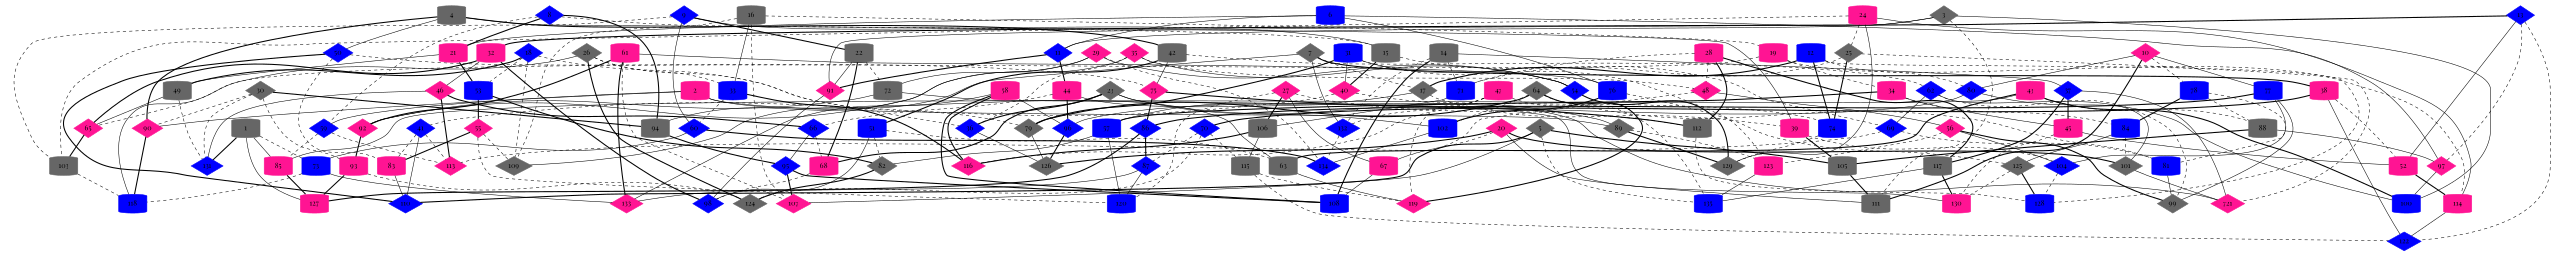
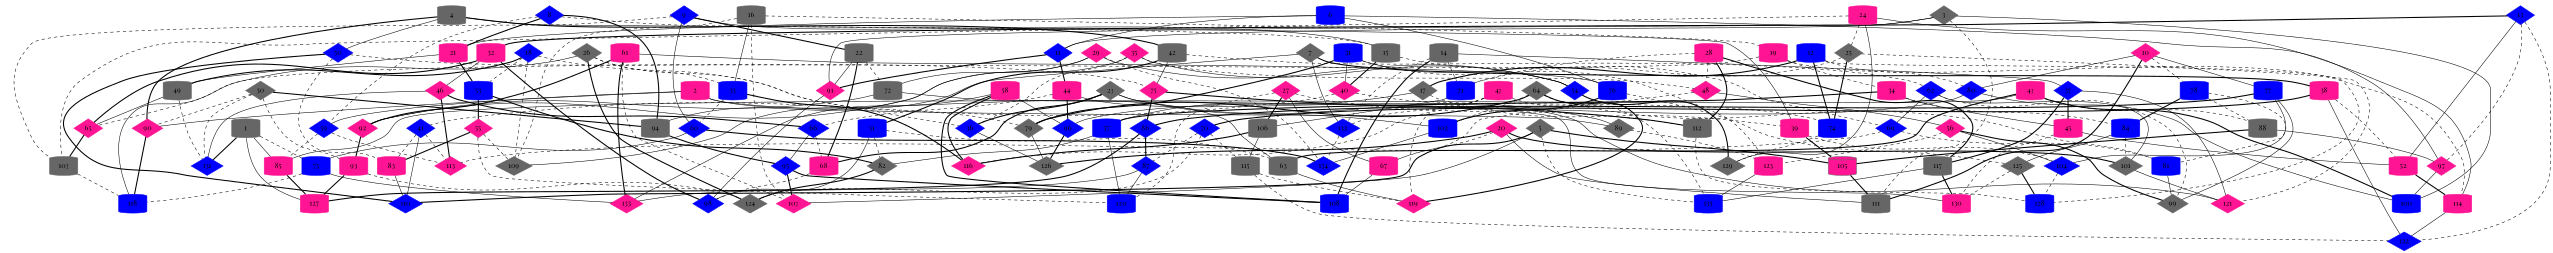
(1365, 74) -> none
(1653, 140) -> none
(1842, 166) -> (1842, 166)
(2228, 204) -> (2228, 204)
